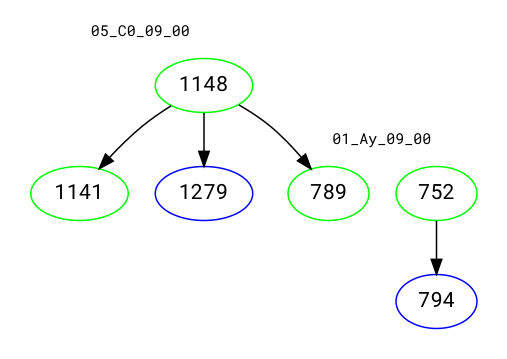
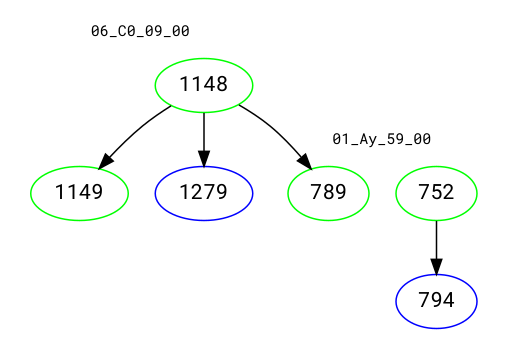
(141, 32) -> (141, 32)
(382, 140) -> (382, 140)
(80, 194) -> (80, 194)
